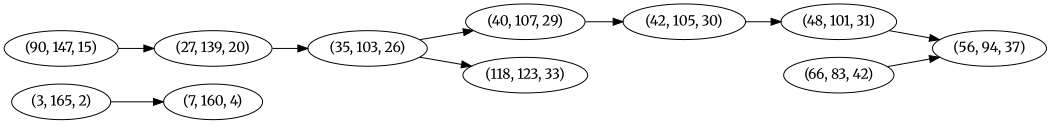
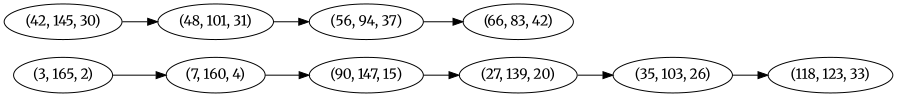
(525, 22) -> none
(684, 22) -> (63, 22)
(909, 63) -> (438, 22)
none -> (282, 75)
